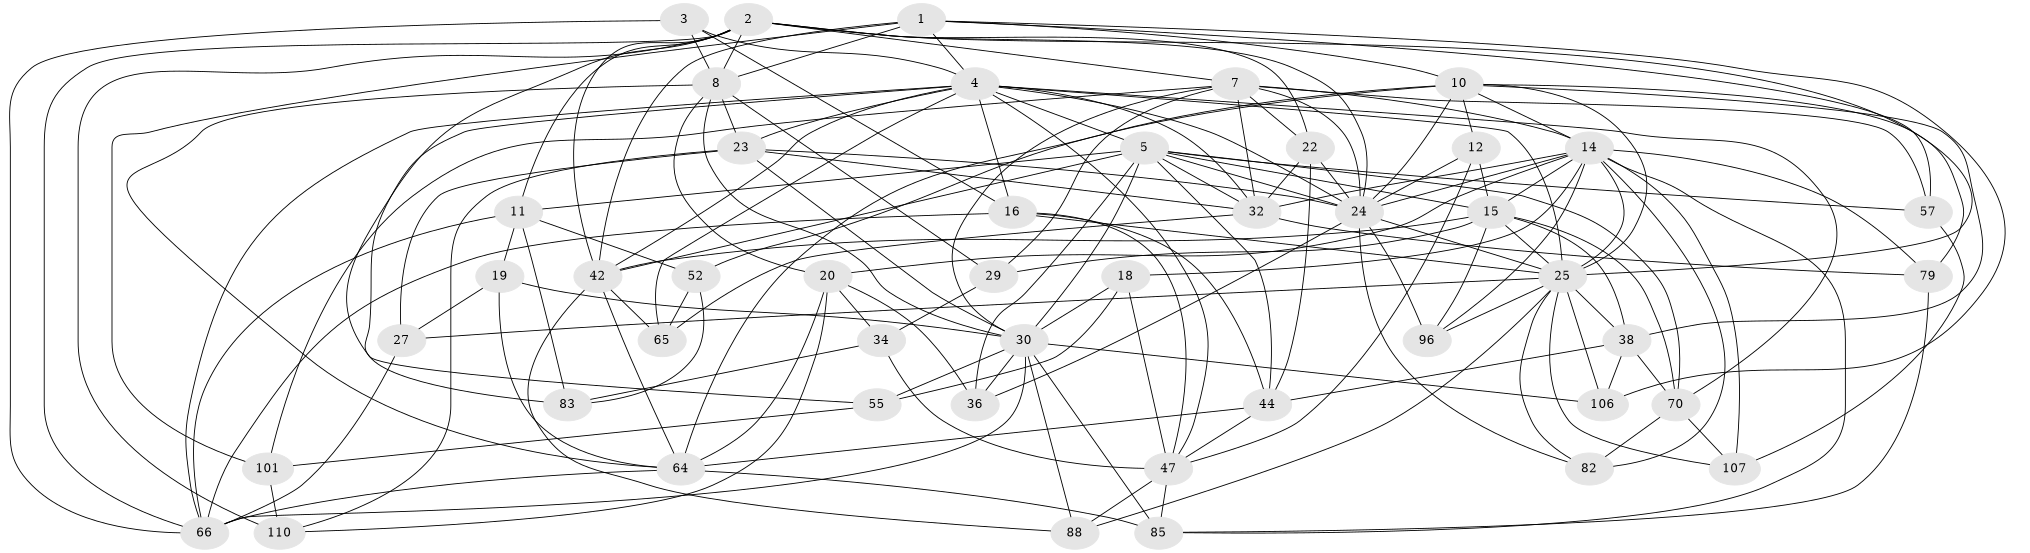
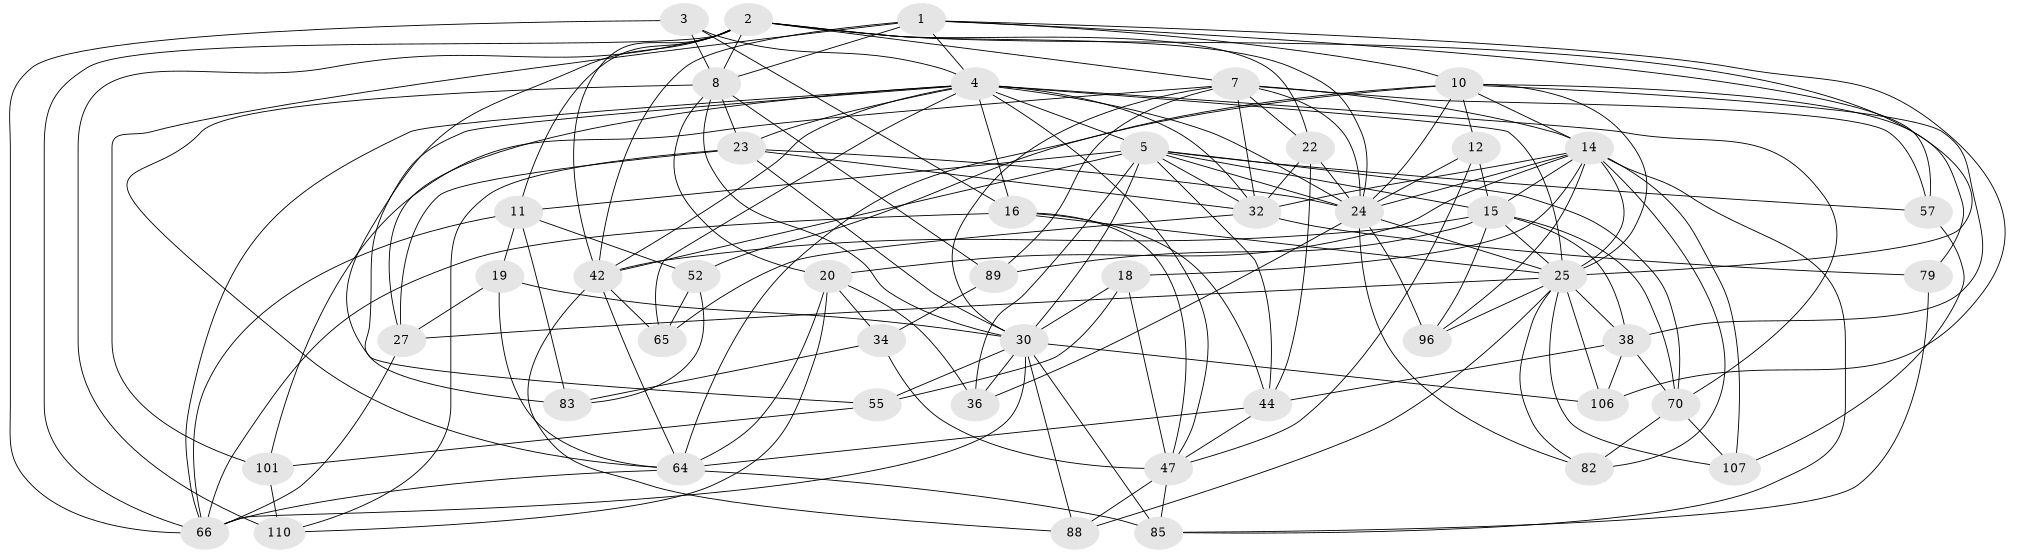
none -> (608, 126)
(1776, 178) -> none
(994, 276) -> (994, 276)
